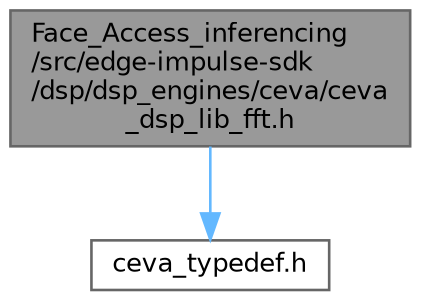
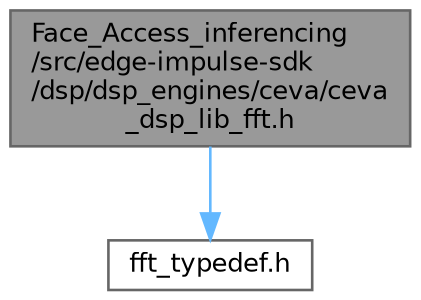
(210, 265) -> (210, 265)
